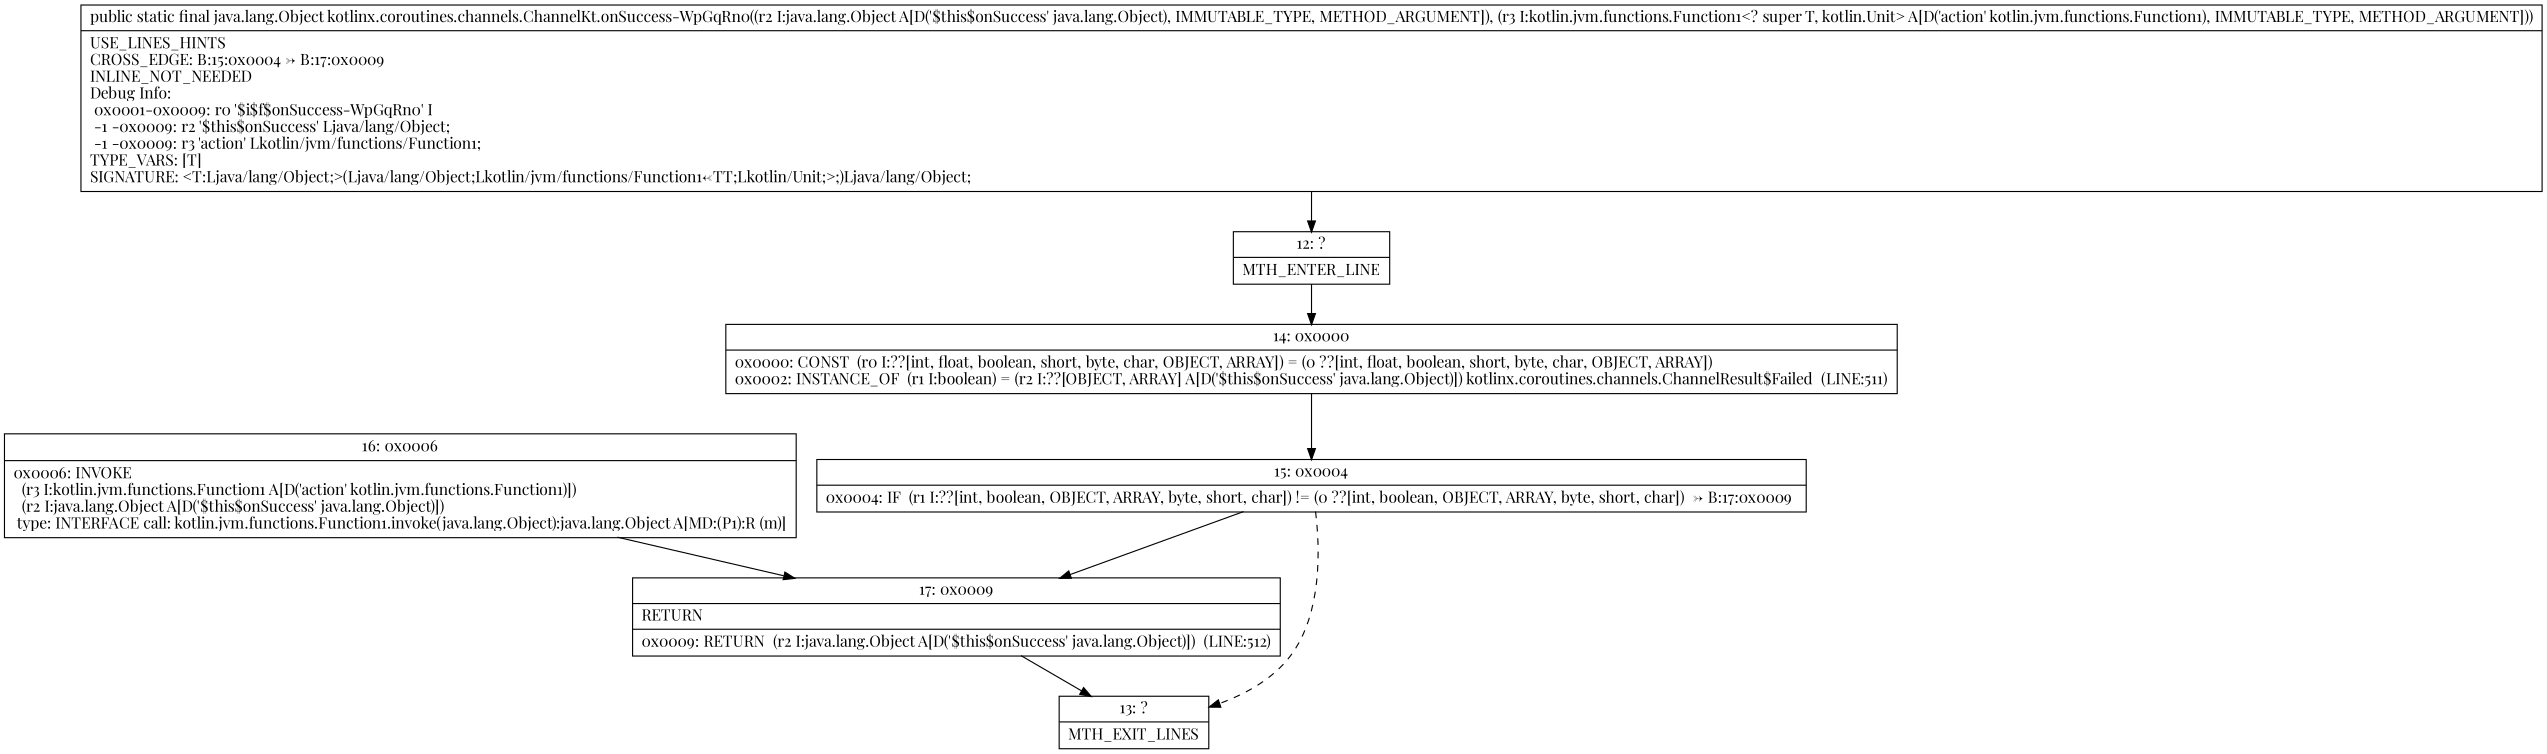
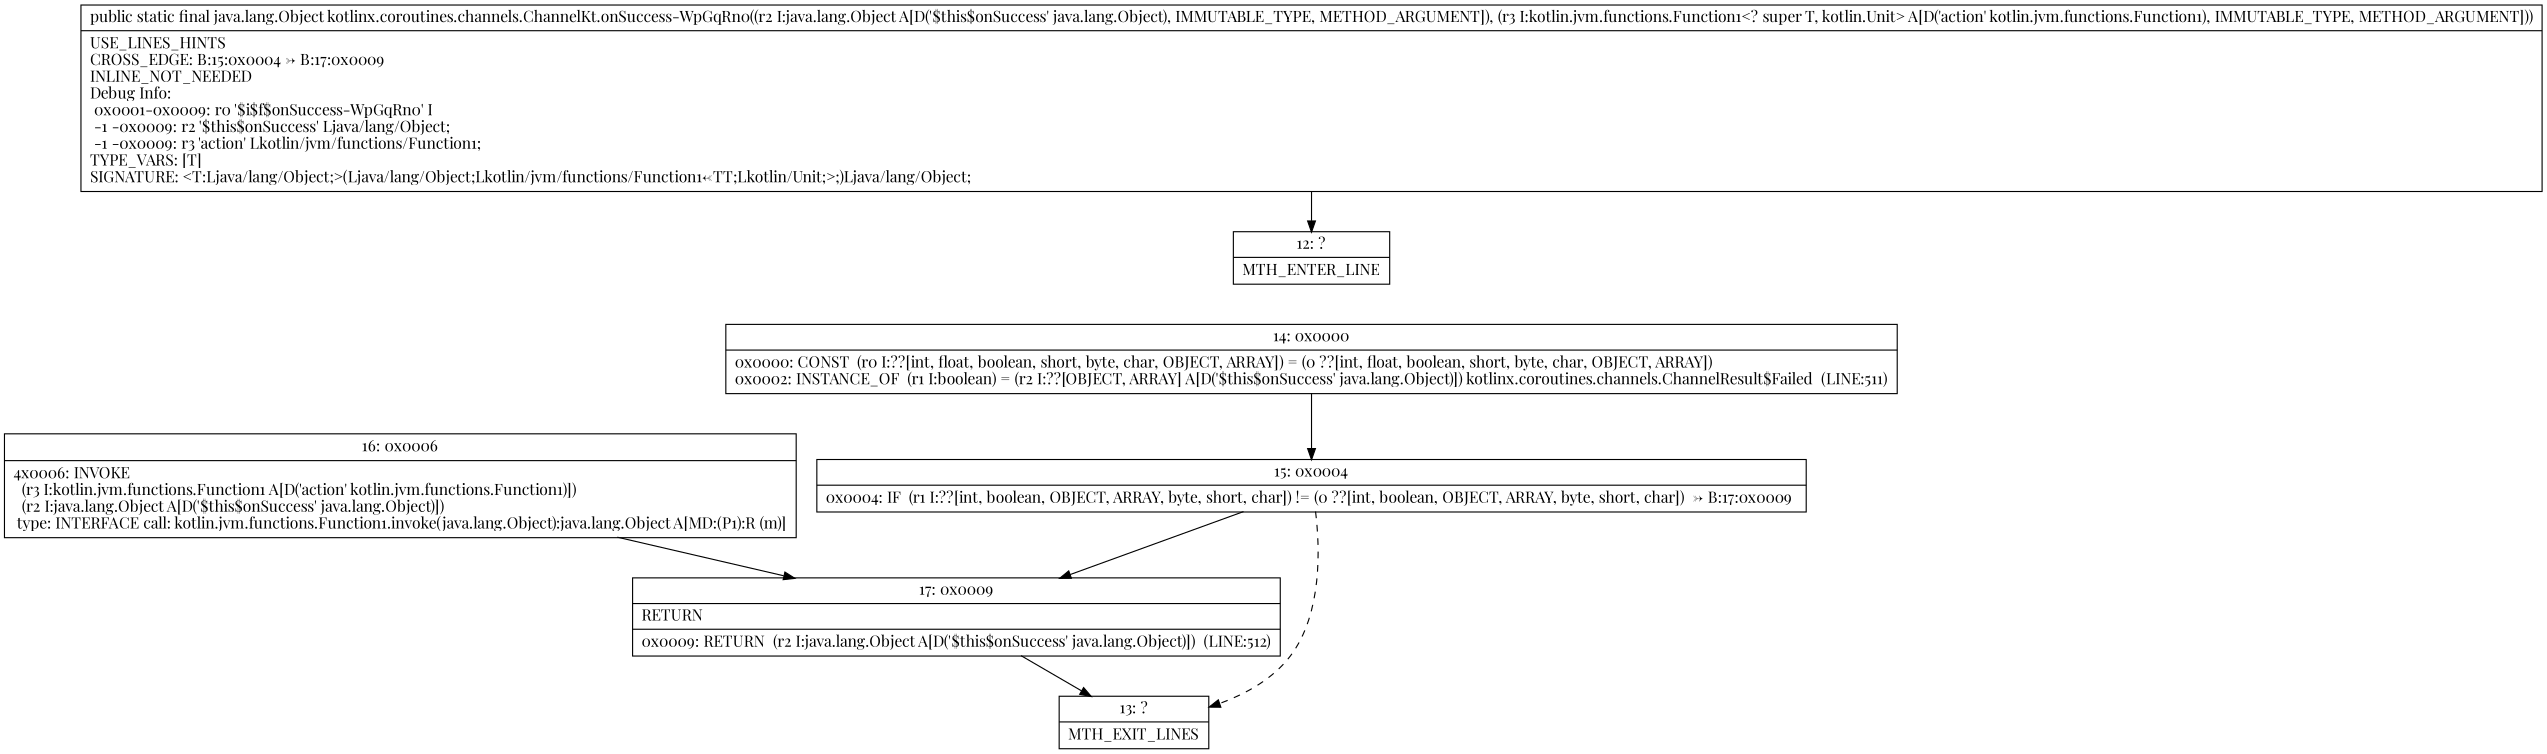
(1312, 299) -> none
(77, 473) -> (76, 473)
